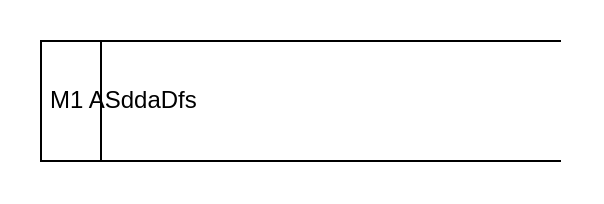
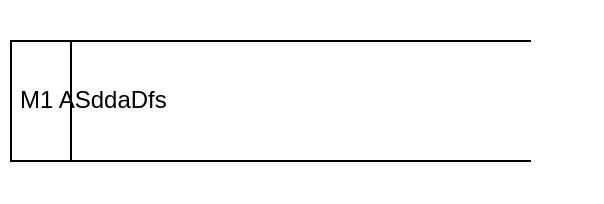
(301, 101) -> (271, 101)
